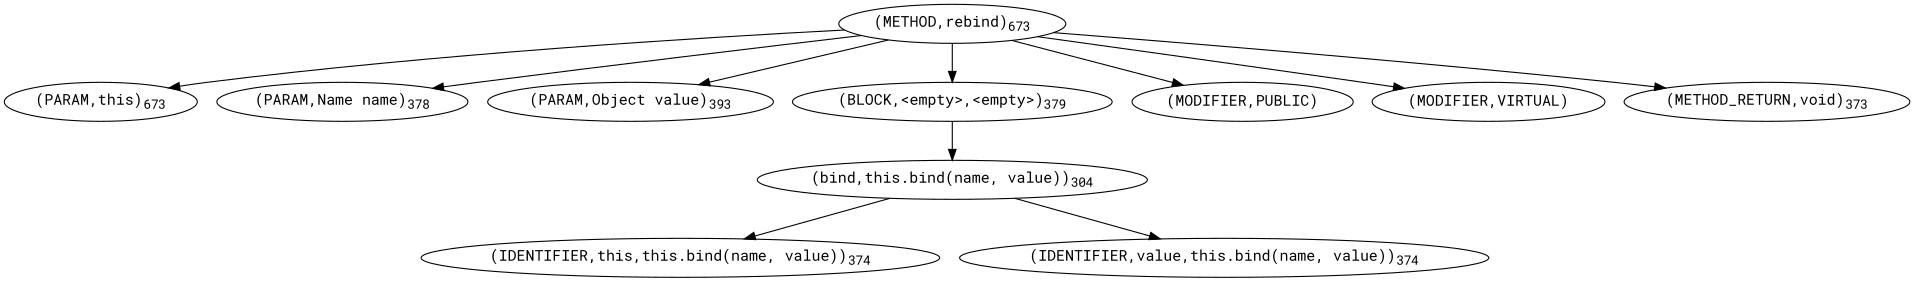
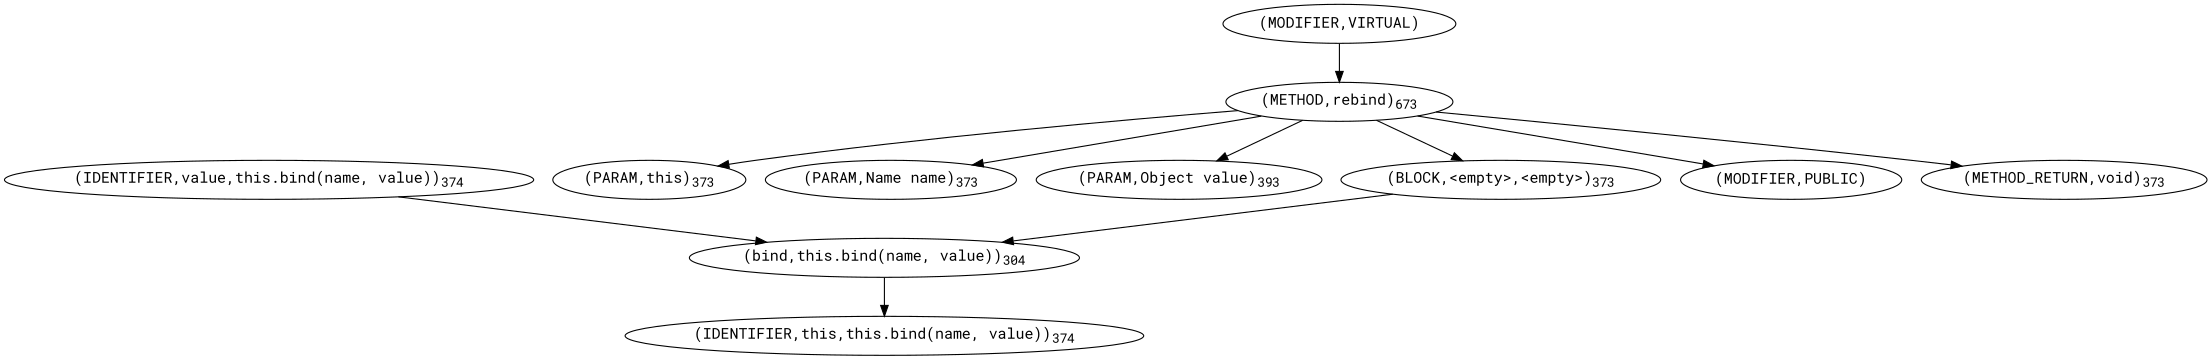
(1216, 61) -> (1339, 58)
(155, 100) -> (703, 178)
(419, 100) -> (967, 178)
(1055, 100) -> (1604, 178)
(1082, 217) -> (577, 219)
